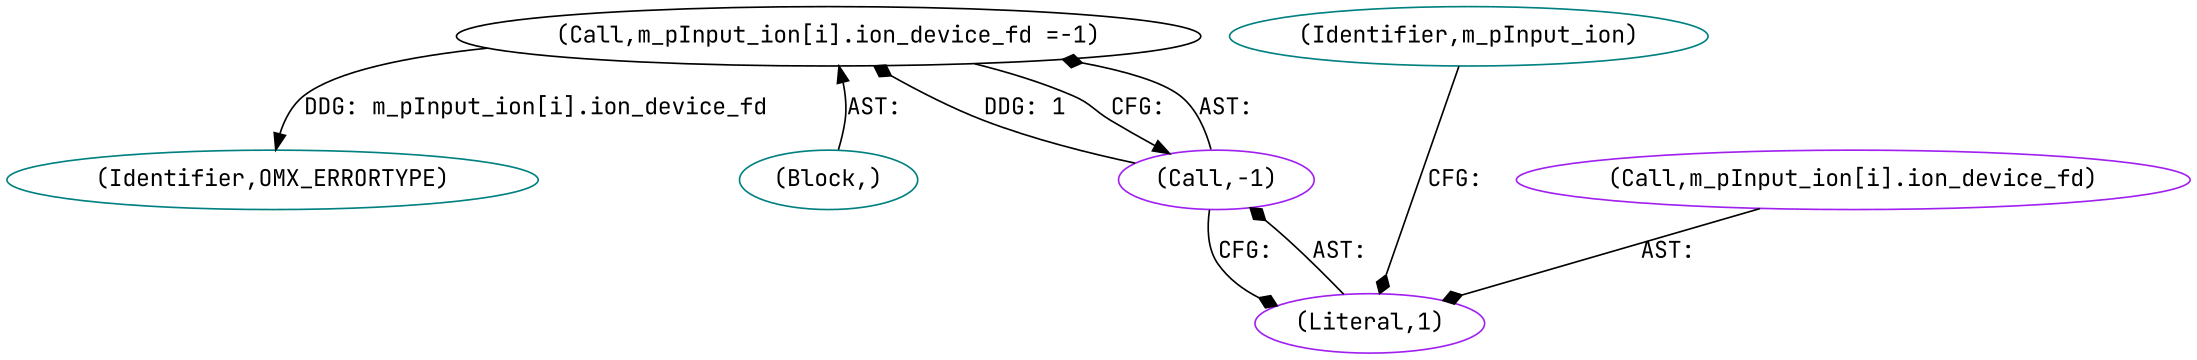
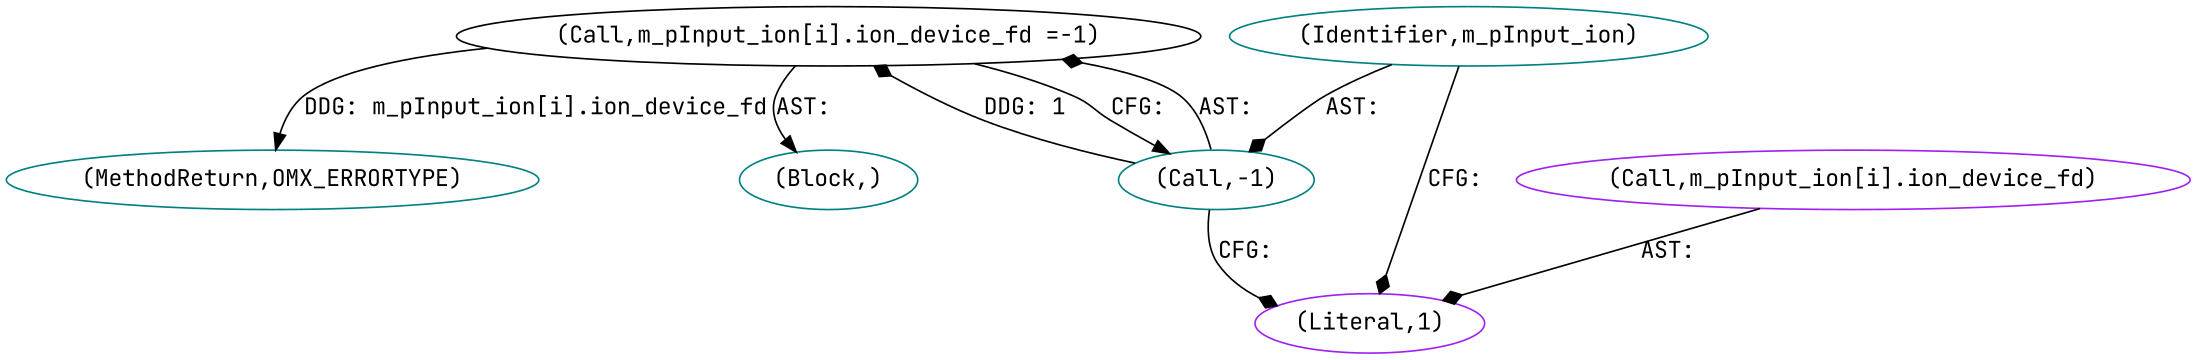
(846, 116) -> (774, 101)
(273, 180) -> (273, 180)
(1216, 180) -> (1216, 180)
(1306, 256) -> (1325, 96)
